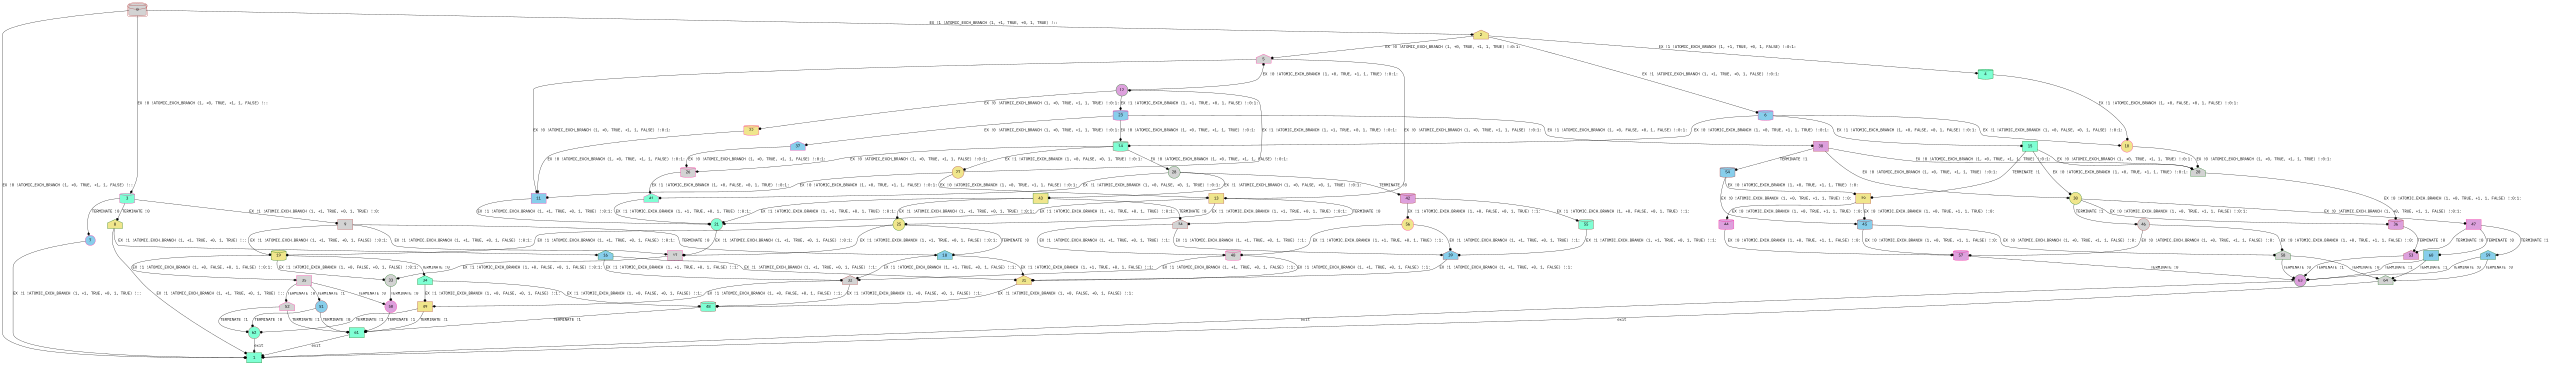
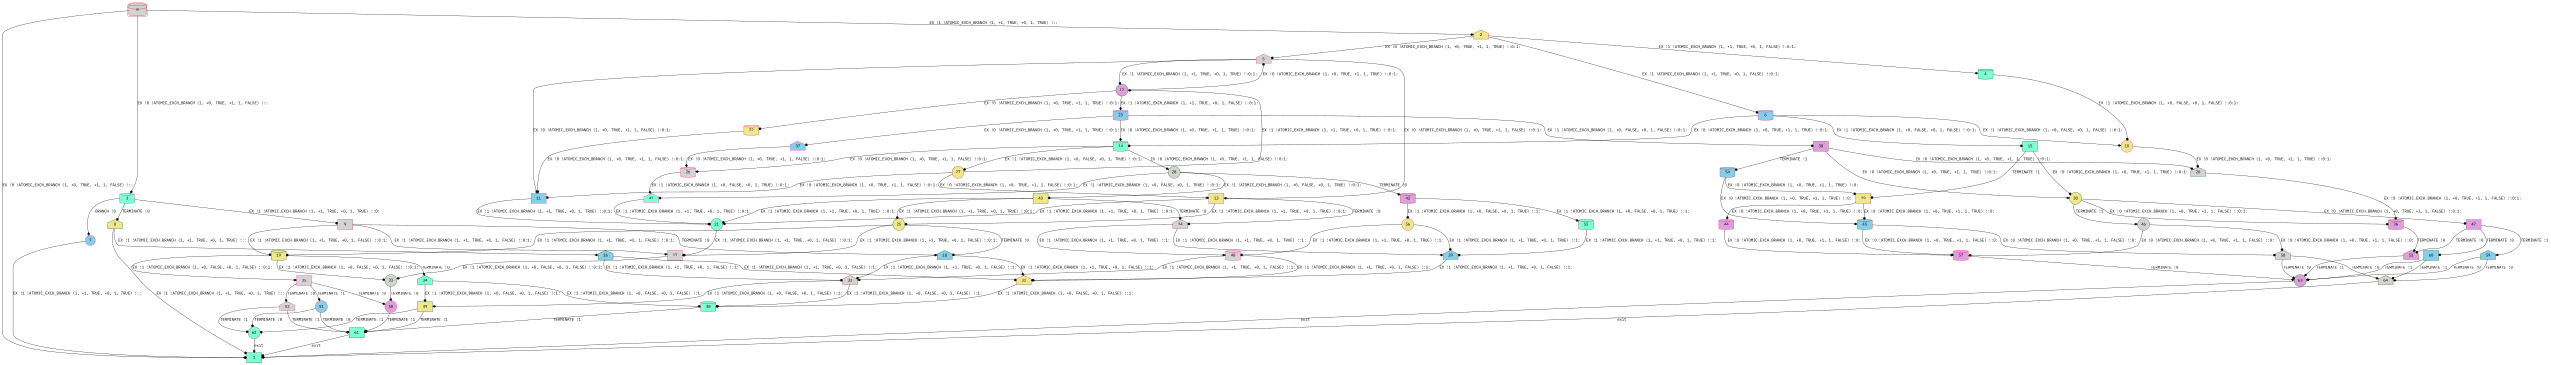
none -> (1145, 63)
(2112, 165) -> none
(106, 211) -> (106, 211)
(425, 307) -> (425, 307)
